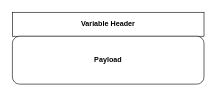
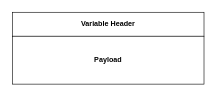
(108, 60) -> (108, 60)
